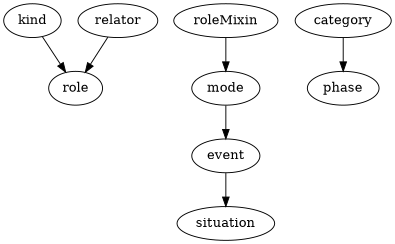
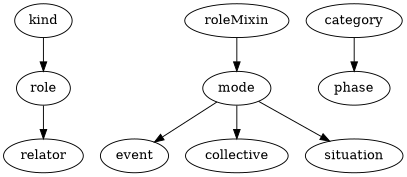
(99, 51) -> (43, 117)
none -> (237, 156)
(226, 185) -> (290, 119)
